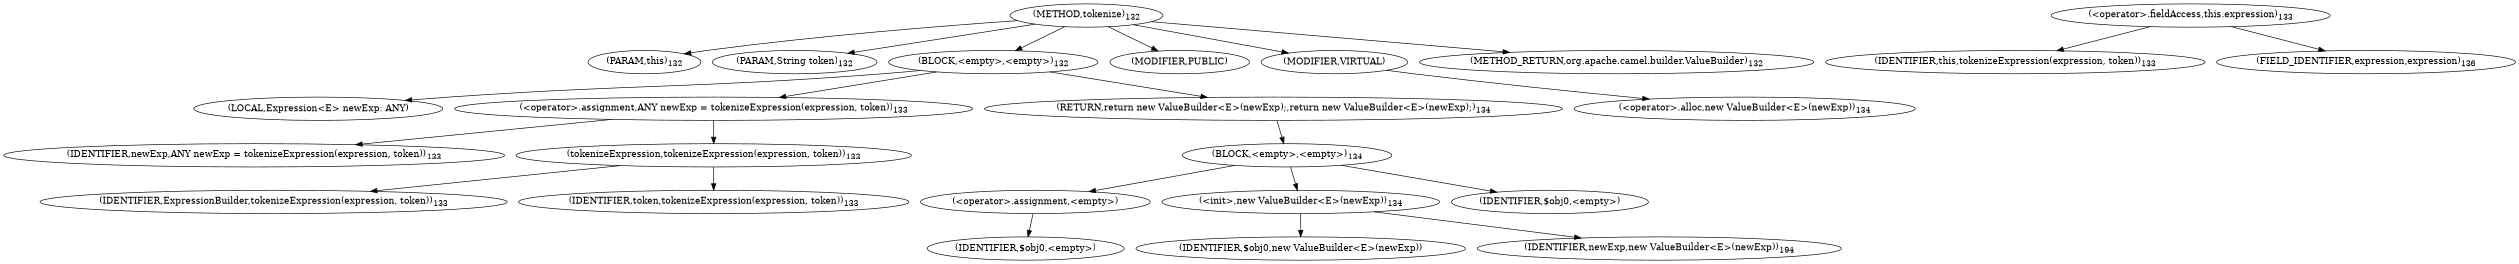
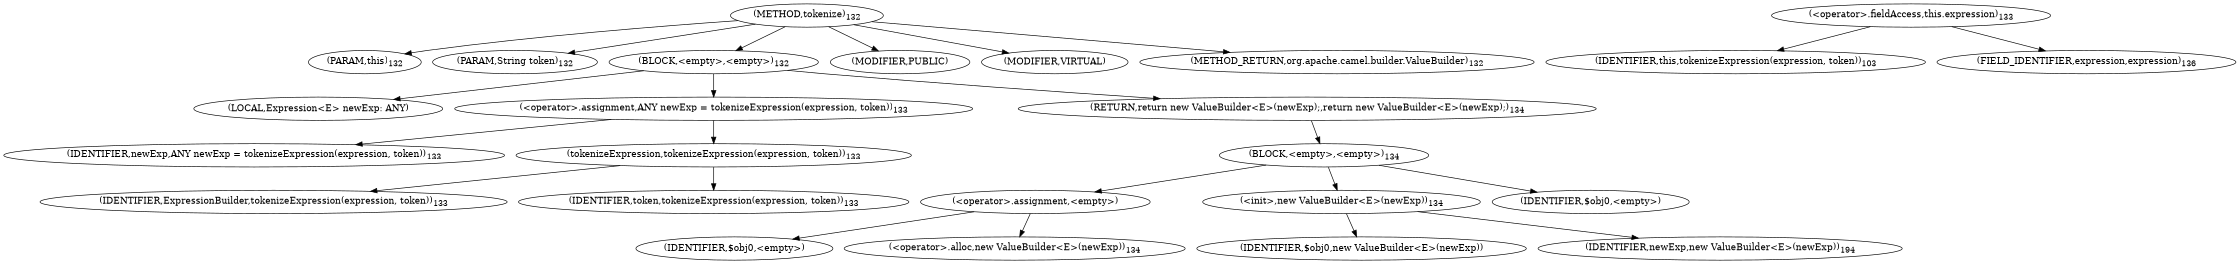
(2149, 61) -> (1869, 61)
(1515, 85) -> (1026, 222)
